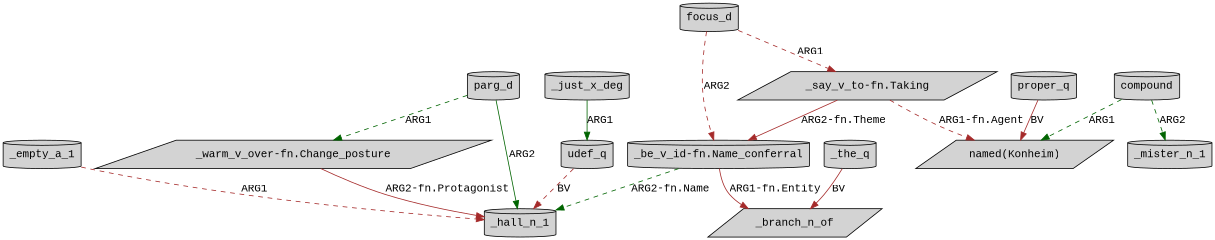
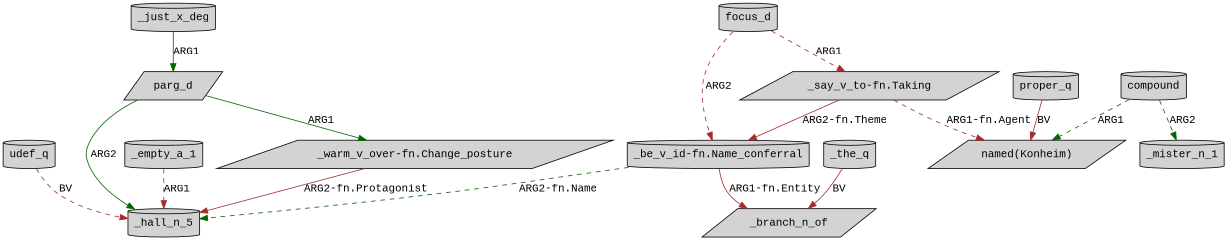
(493, 86) -> (173, 86)
(404, 116) -> (282, 117)
(587, 116) -> (173, 48)
(520, 223) -> (164, 223)
